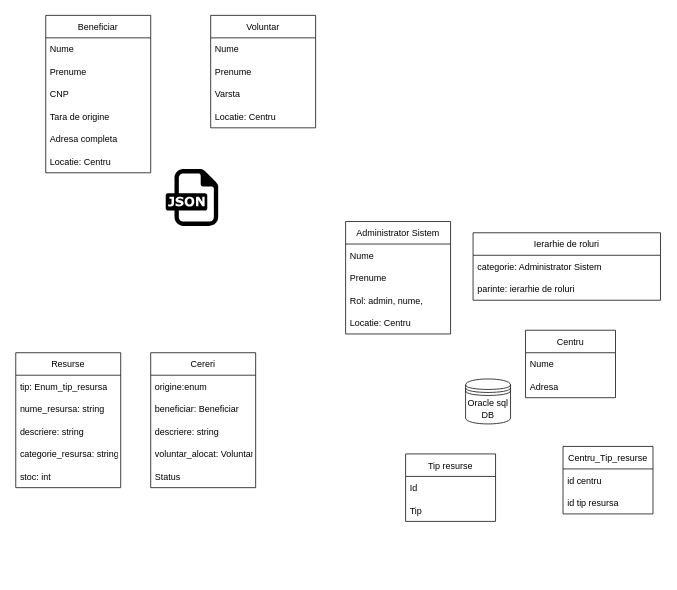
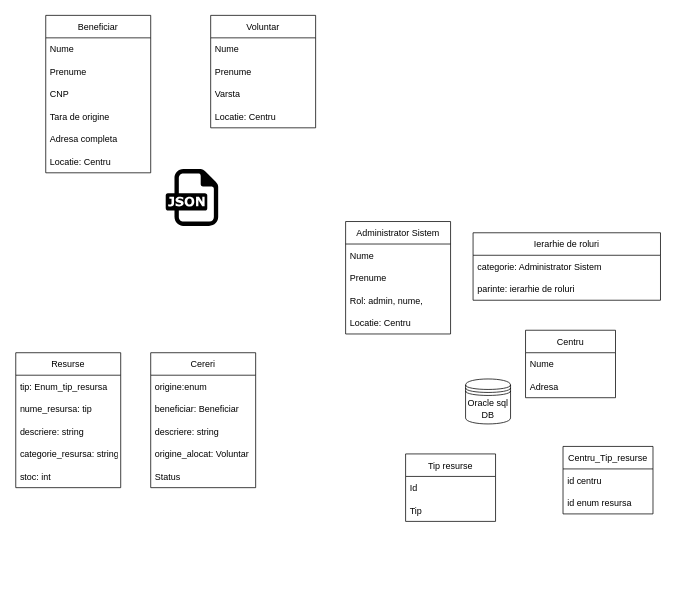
(66, 410) -> (59, 410)
(212, 455) -> (208, 455)
(598, 503) -> (601, 503)
